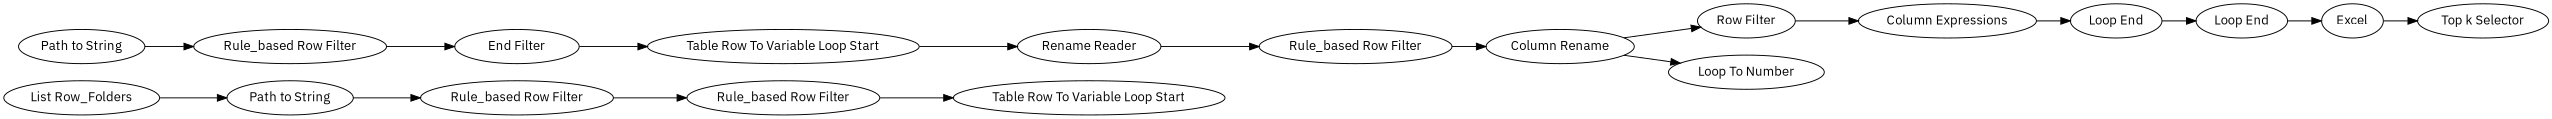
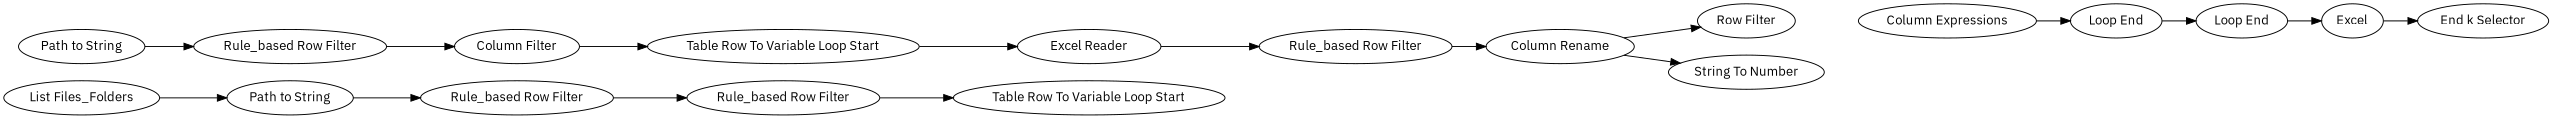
(1822, 21) -> none
(2483, 21) -> (2483, 21)
(517, 47) -> (517, 47)
(1089, 47) -> (1089, 47)
(1746, 72) -> (1746, 72)
(82, 98) -> (82, 98)
